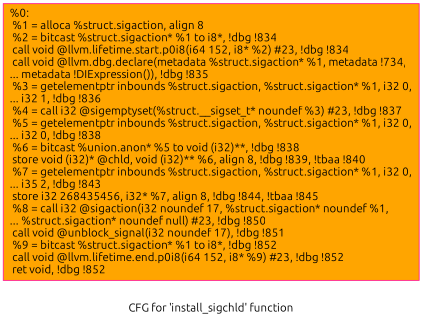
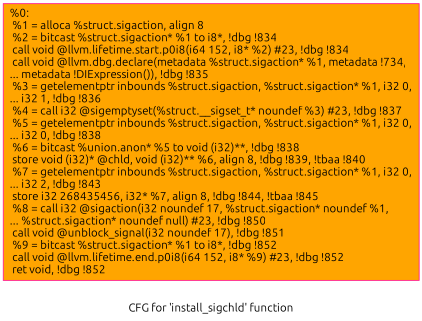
(56, 184) -> (56, 184)
